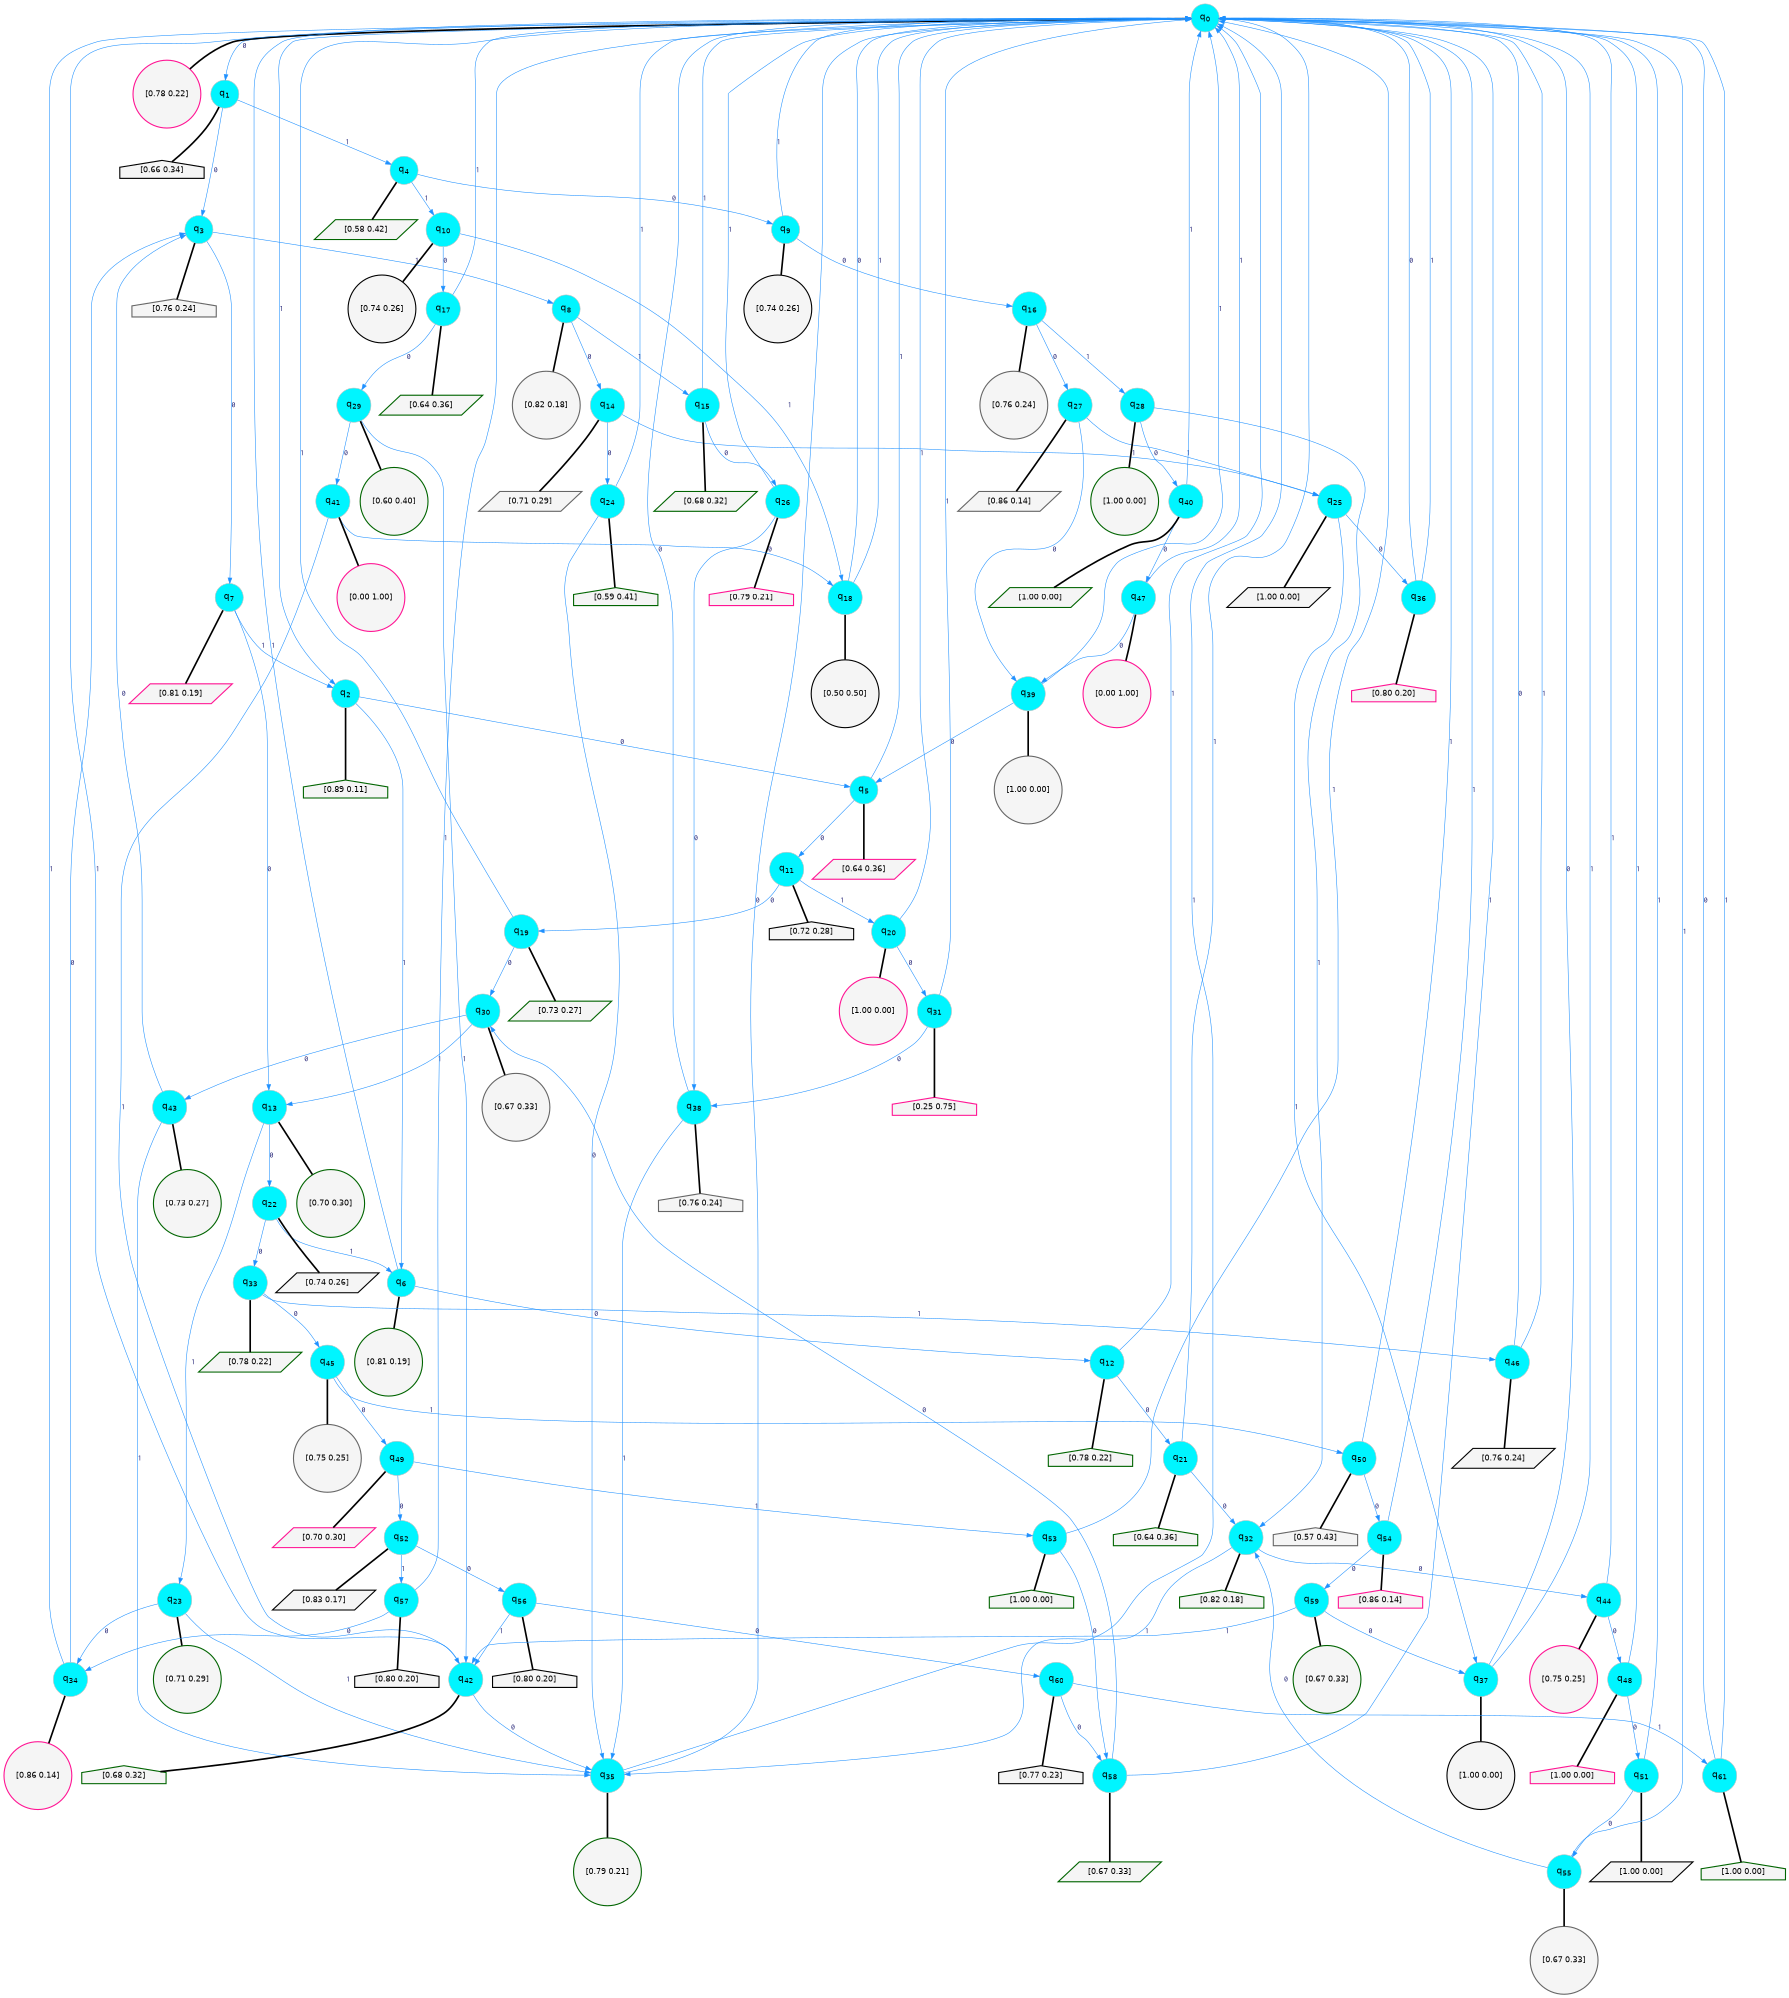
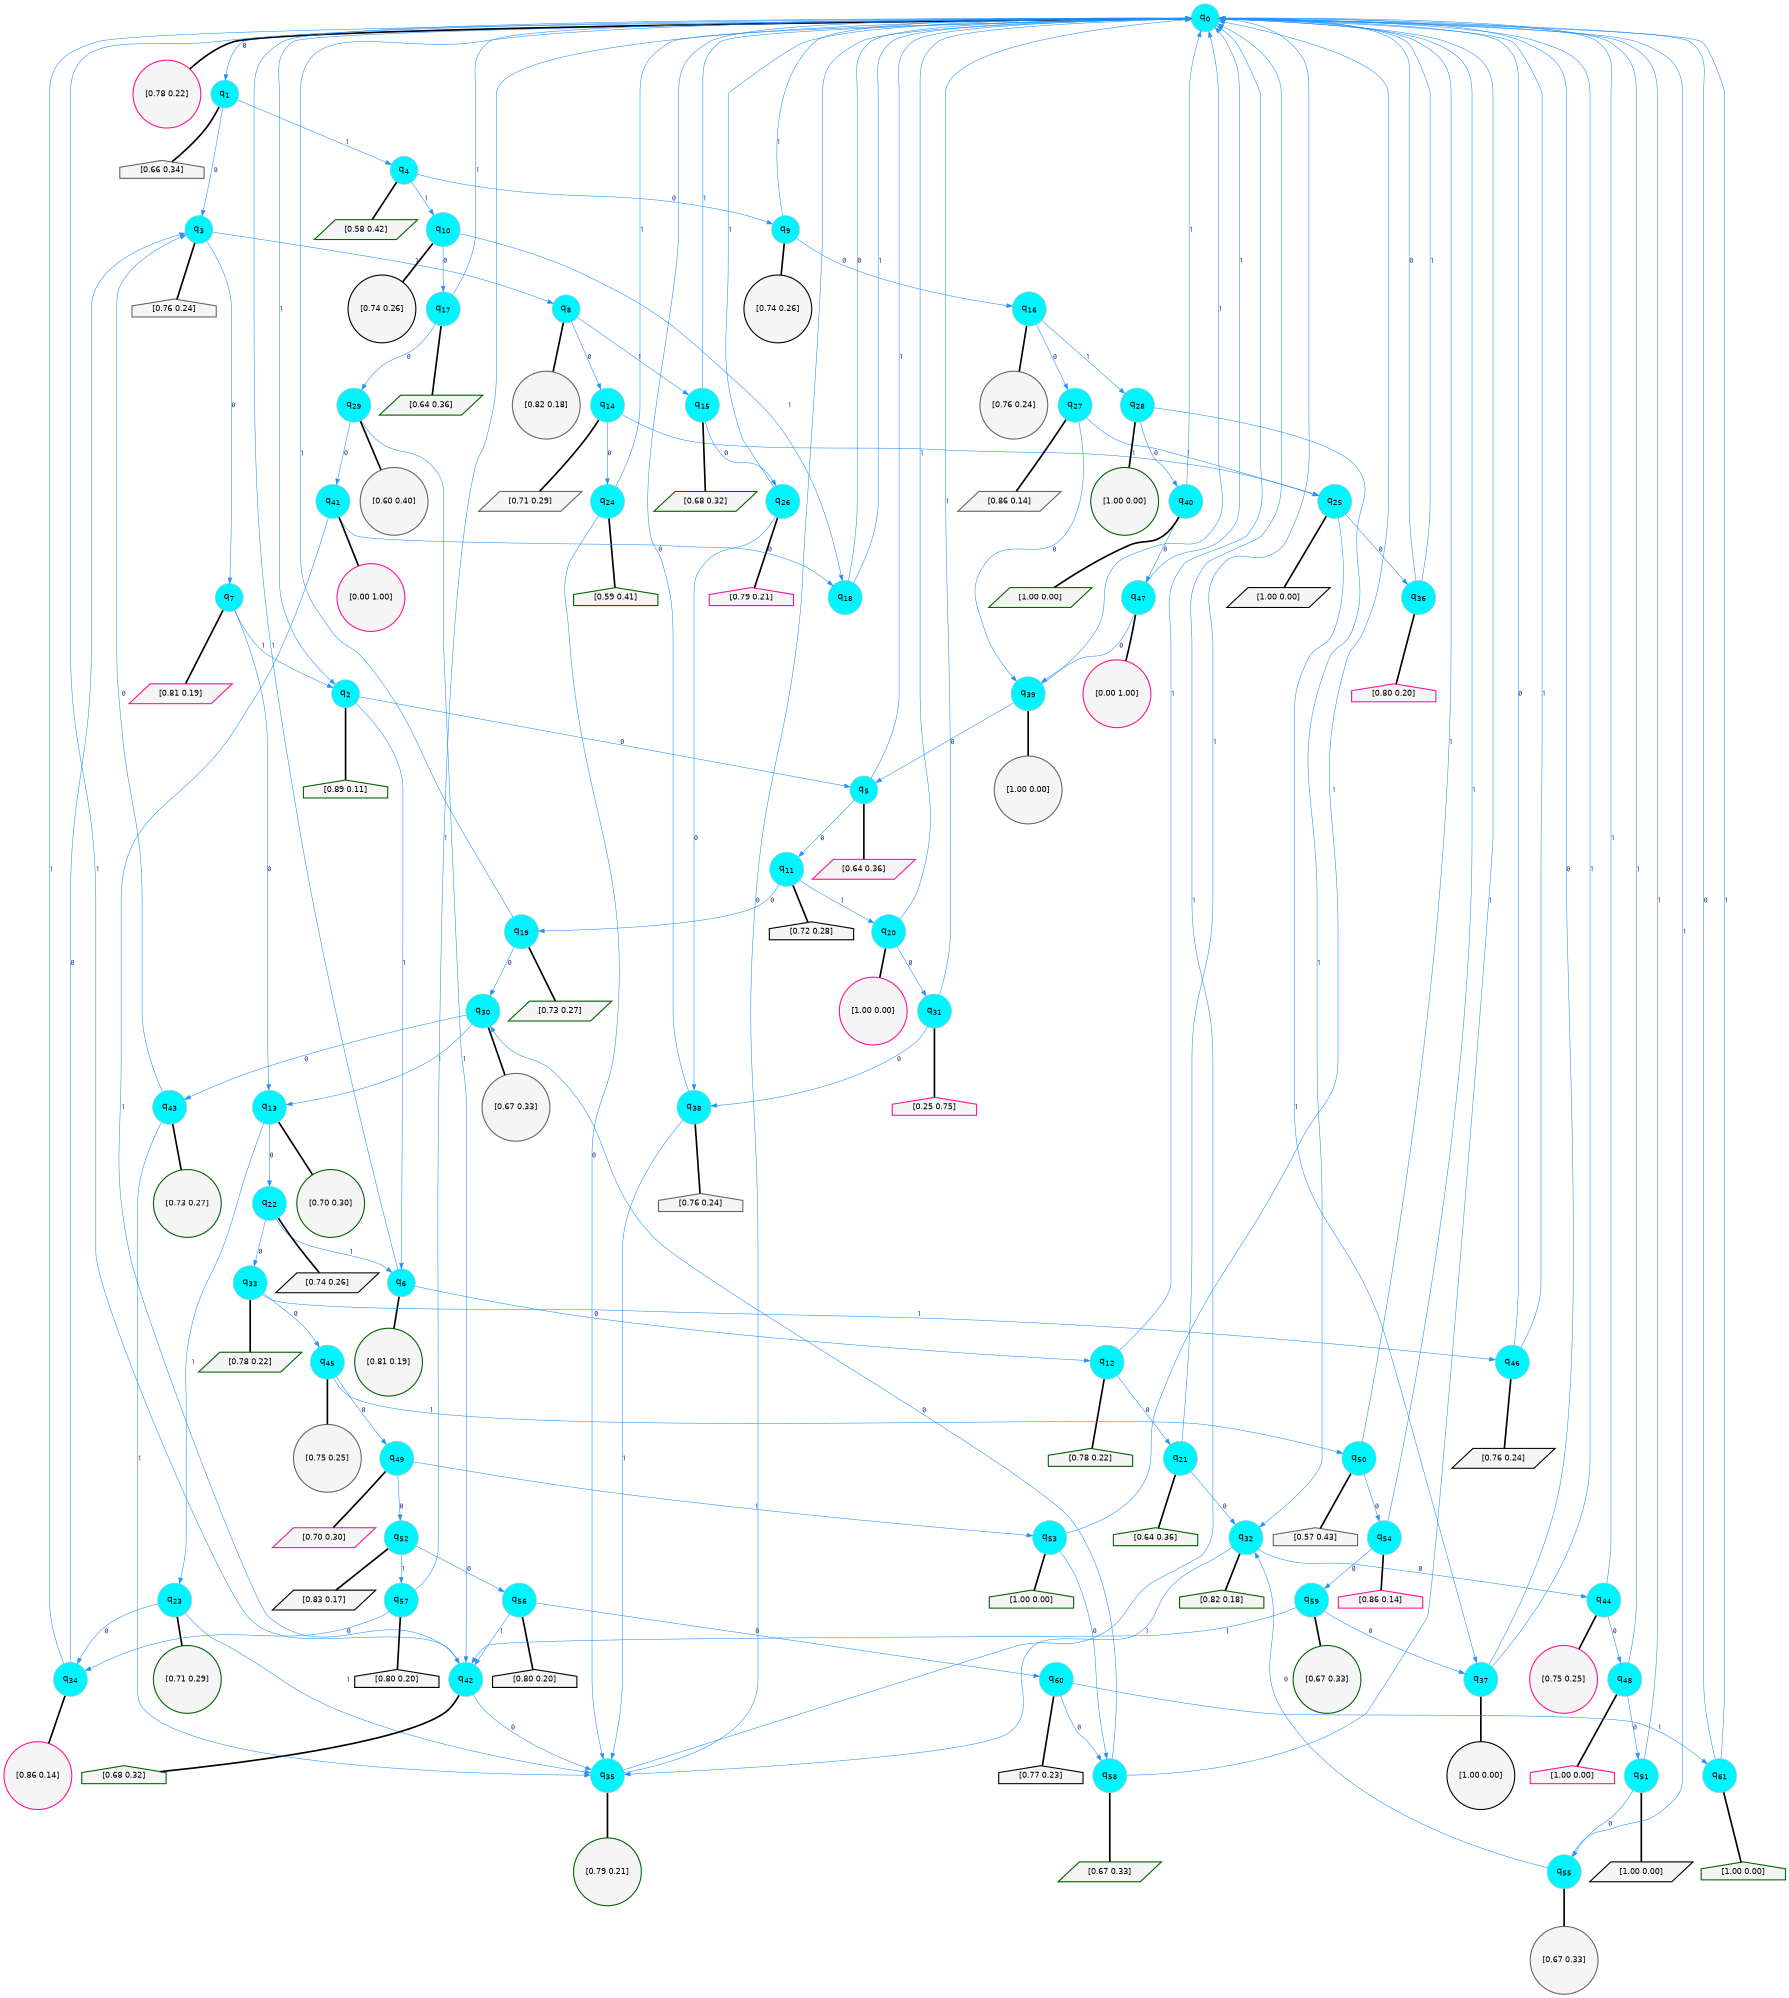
(162, 170) -> (162, 170)
(394, 501) -> (394, 501)
(845, 694) -> none
